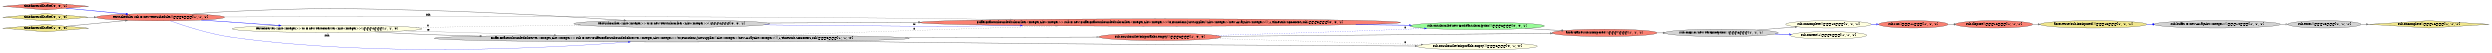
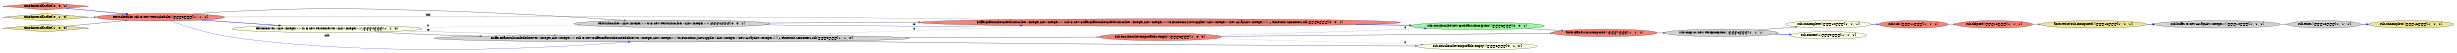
(2364, 24) -> (2364, 24)
(2429, 24) -> (2411, 24)
